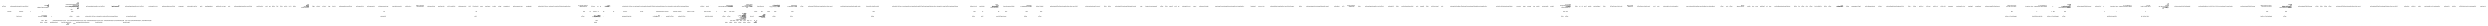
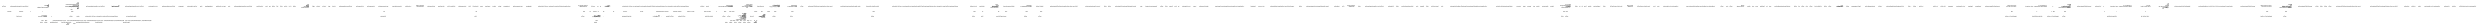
(1928, 6) -> none
(2483, 6) -> none
